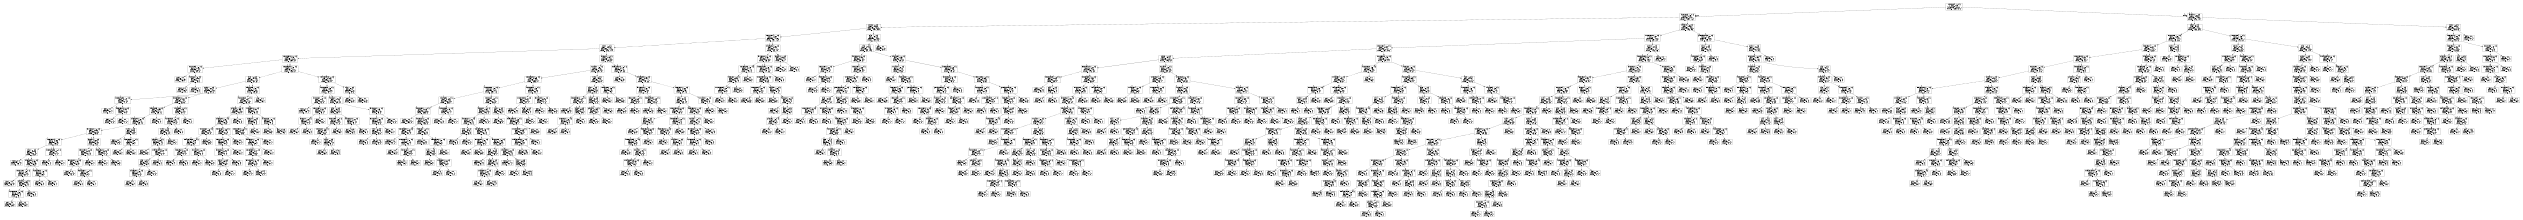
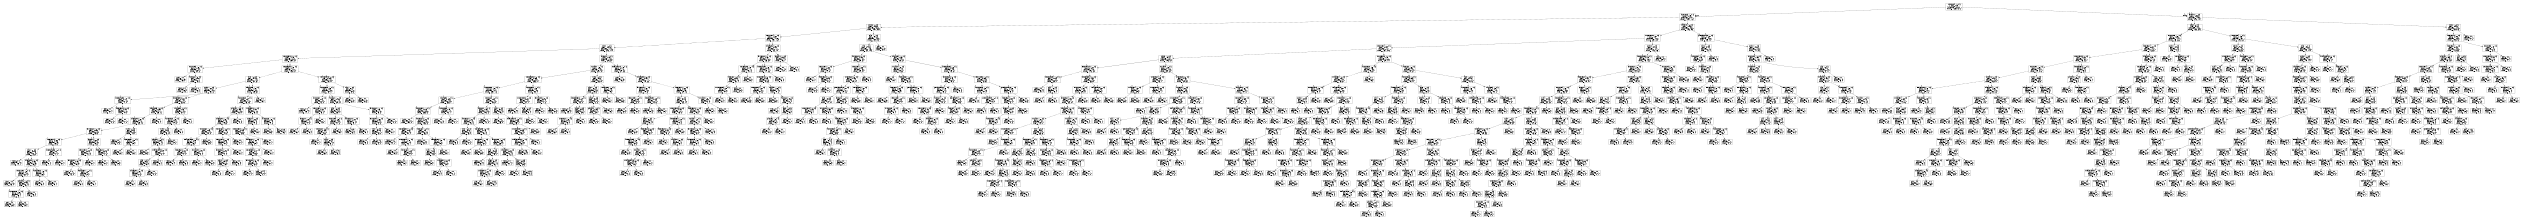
(209, 90) -> (209, 90)
(1324, 111) -> (1324, 111)
(2256, 142) -> none
